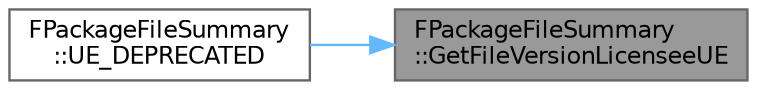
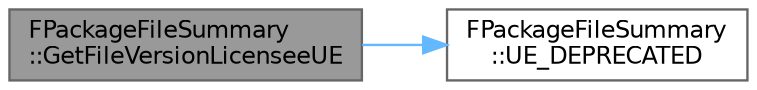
(340, 45) -> (392, 45)
